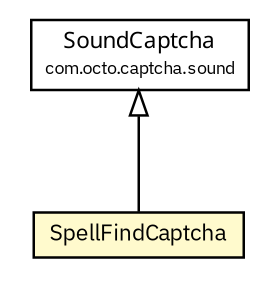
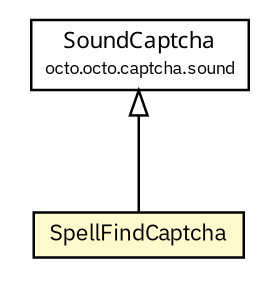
(140, 69) -> (140, 69)
